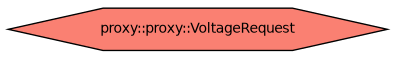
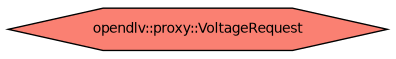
(198, 29) -> (198, 29)
